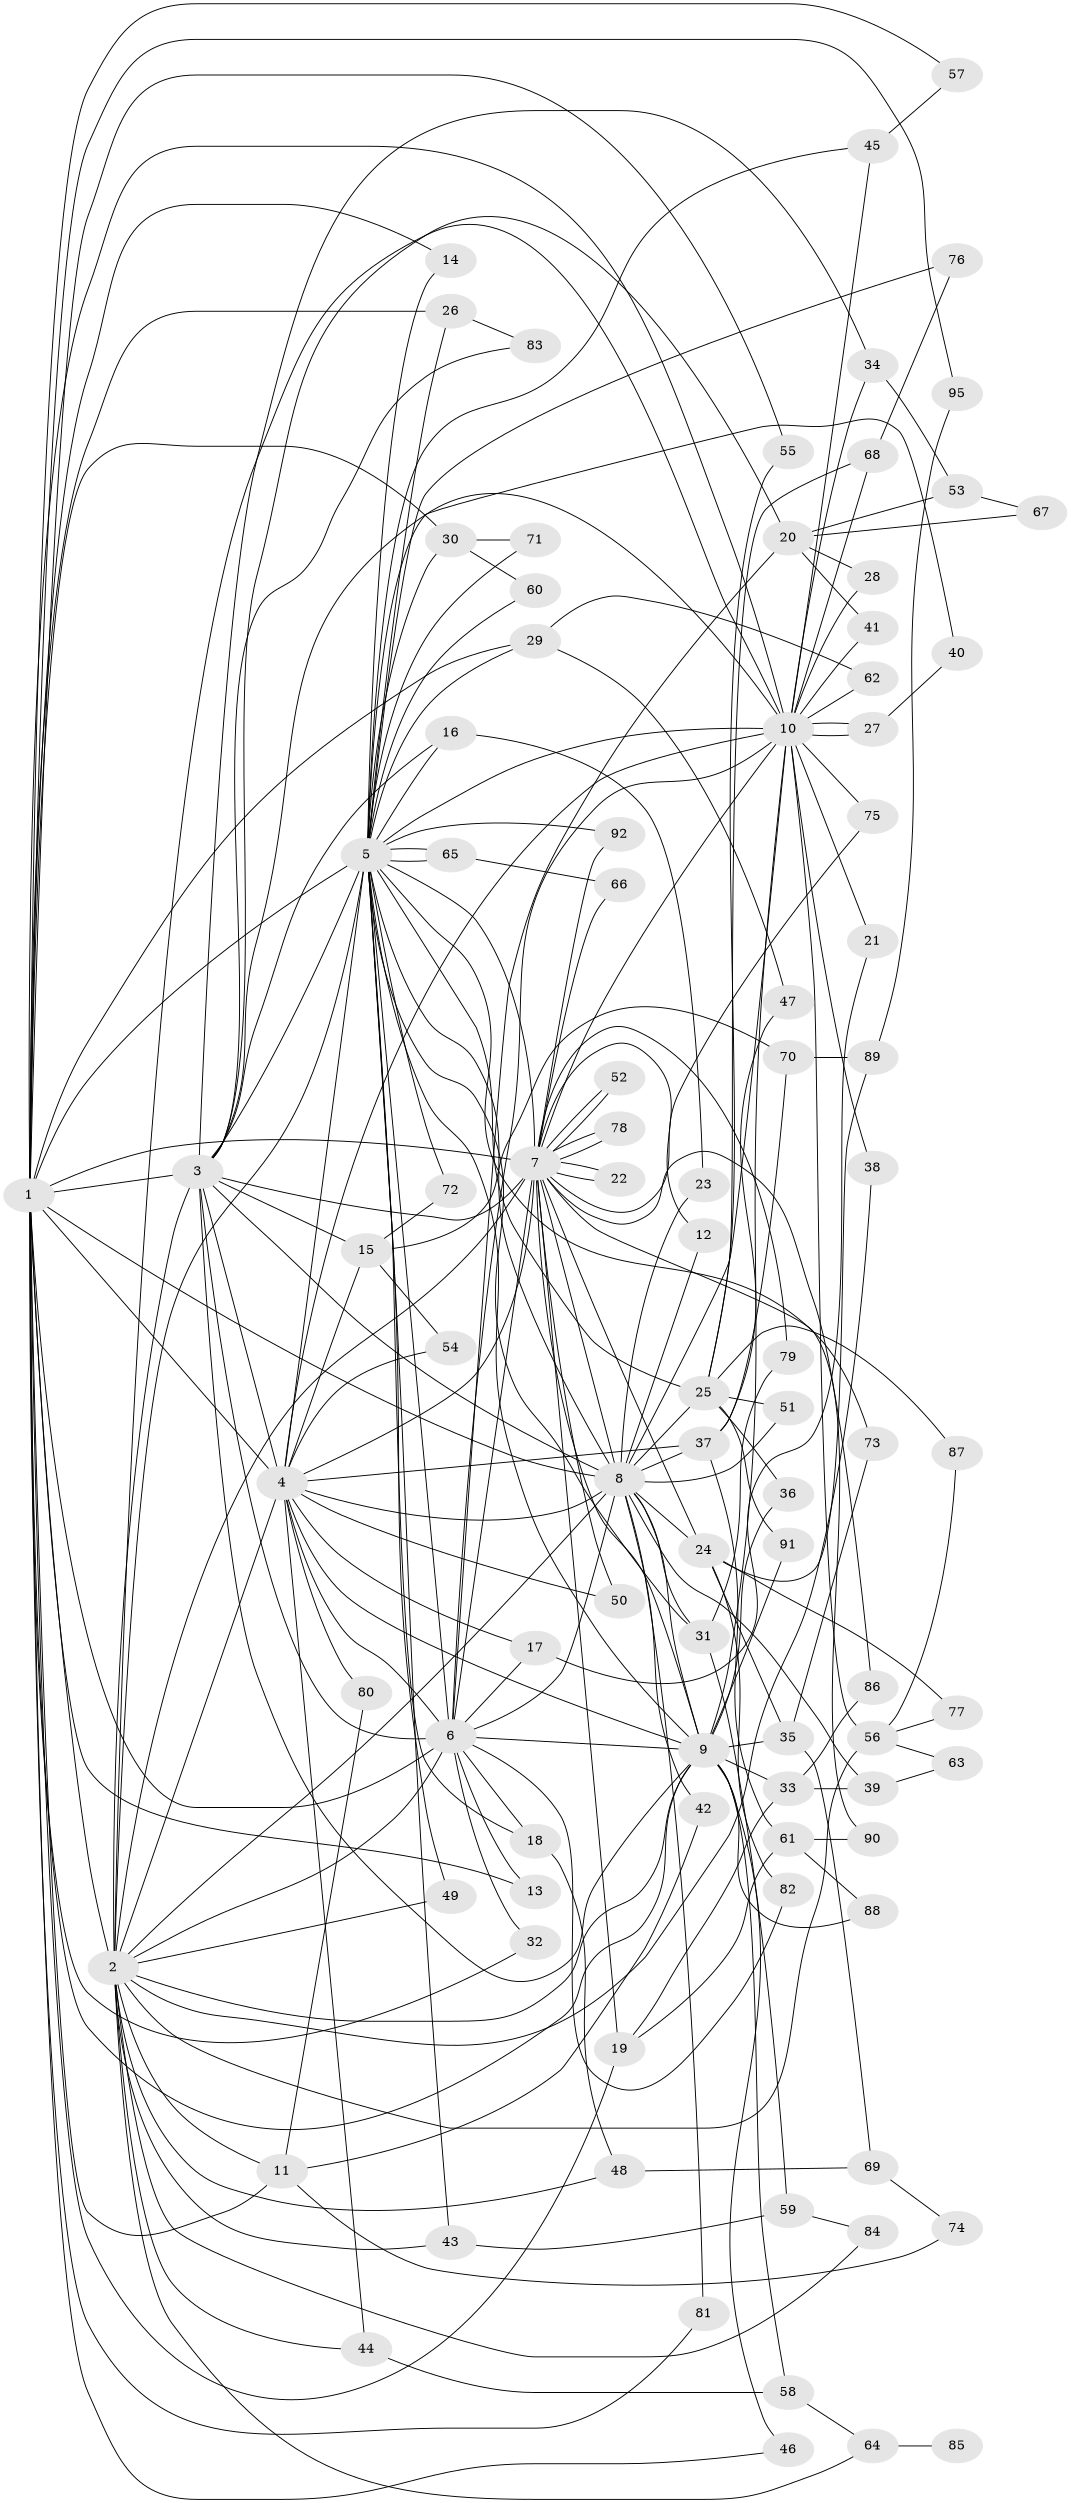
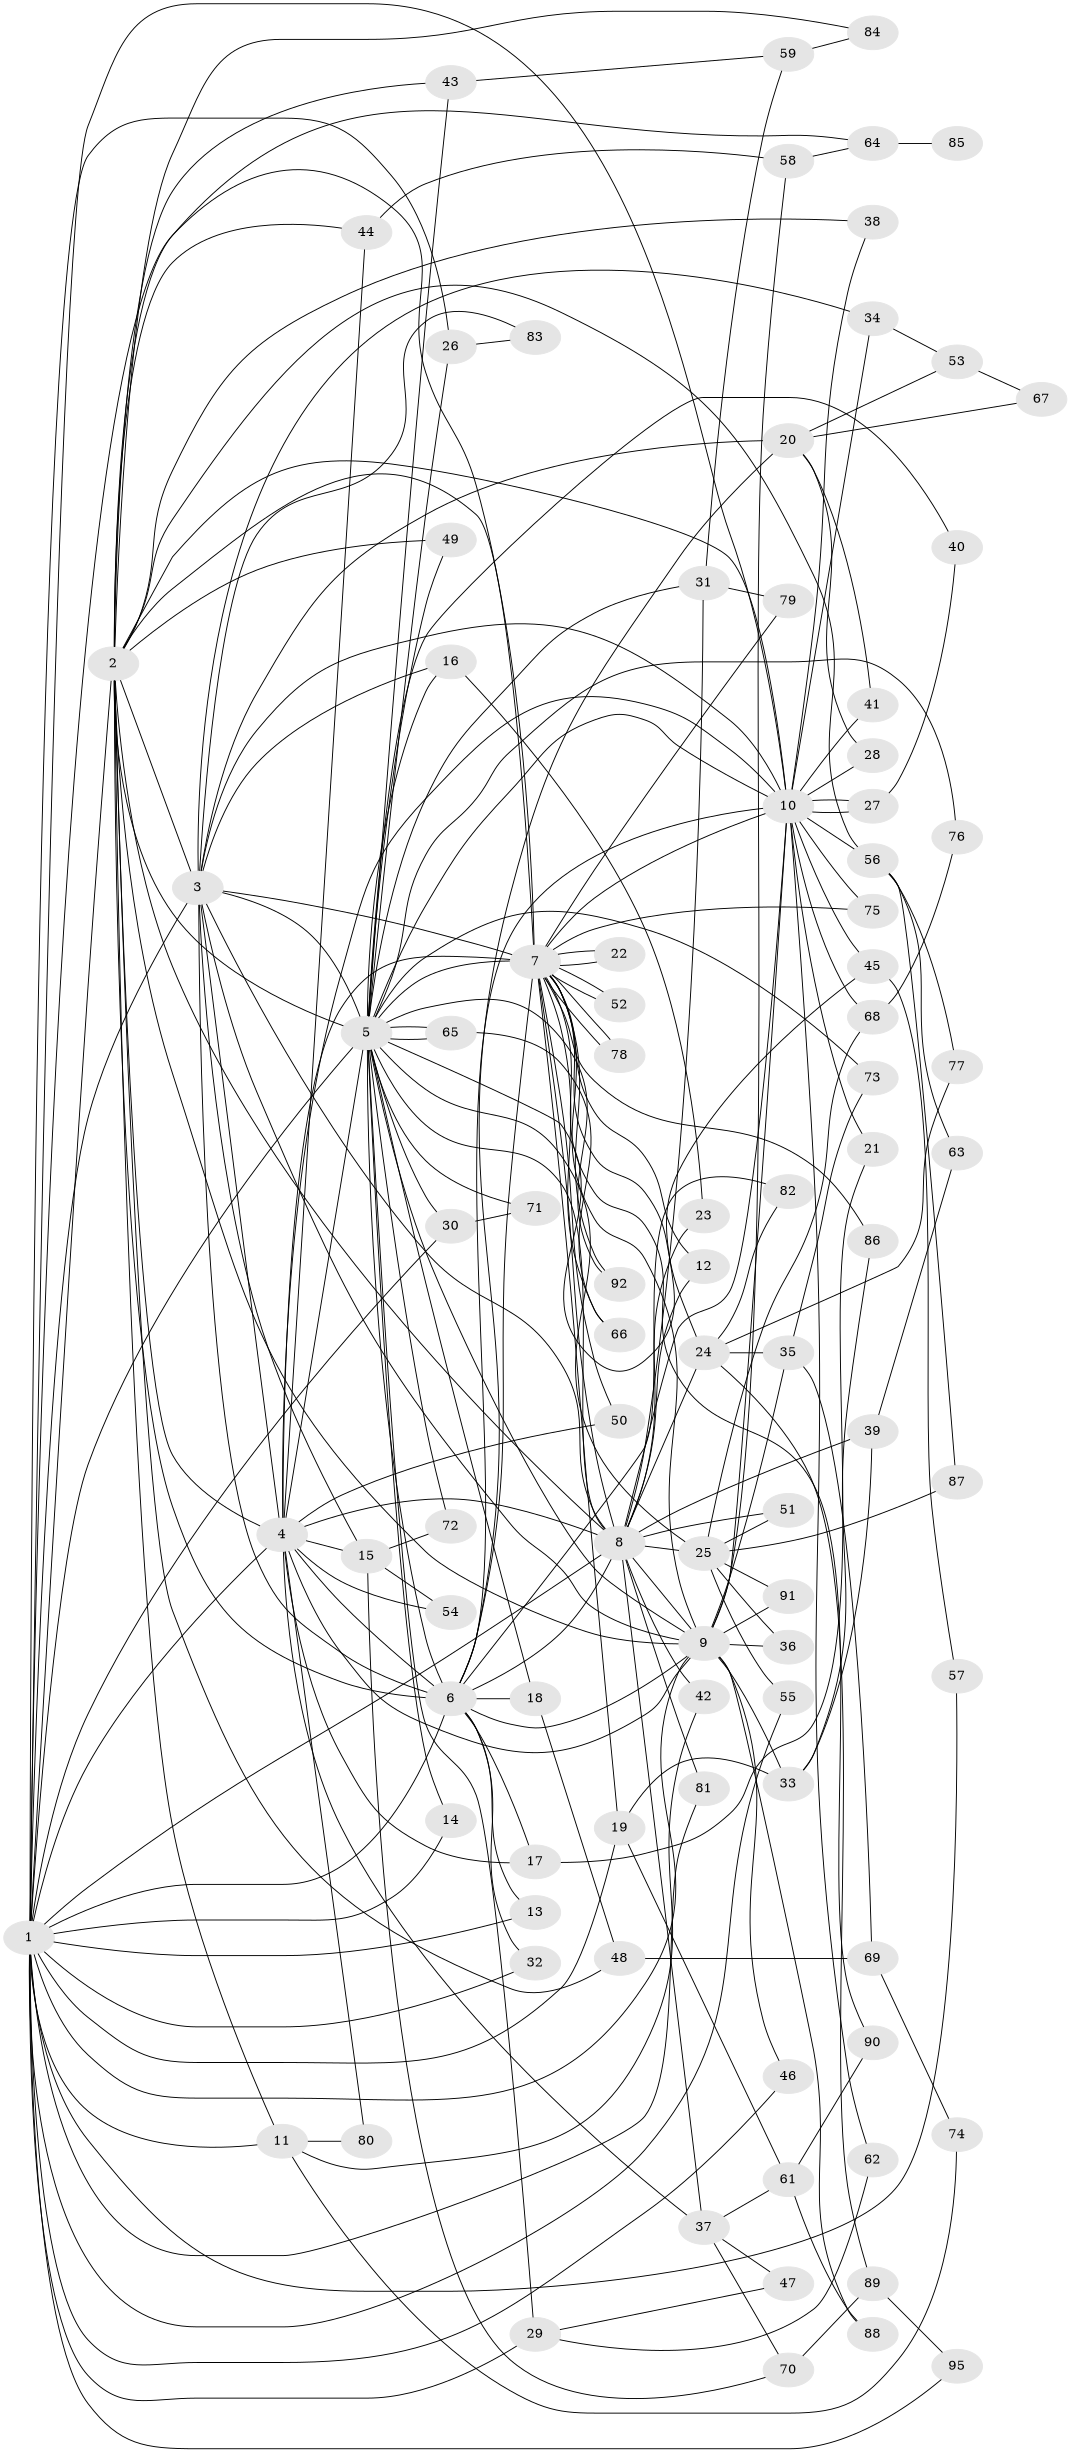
(535, 591) -> none
